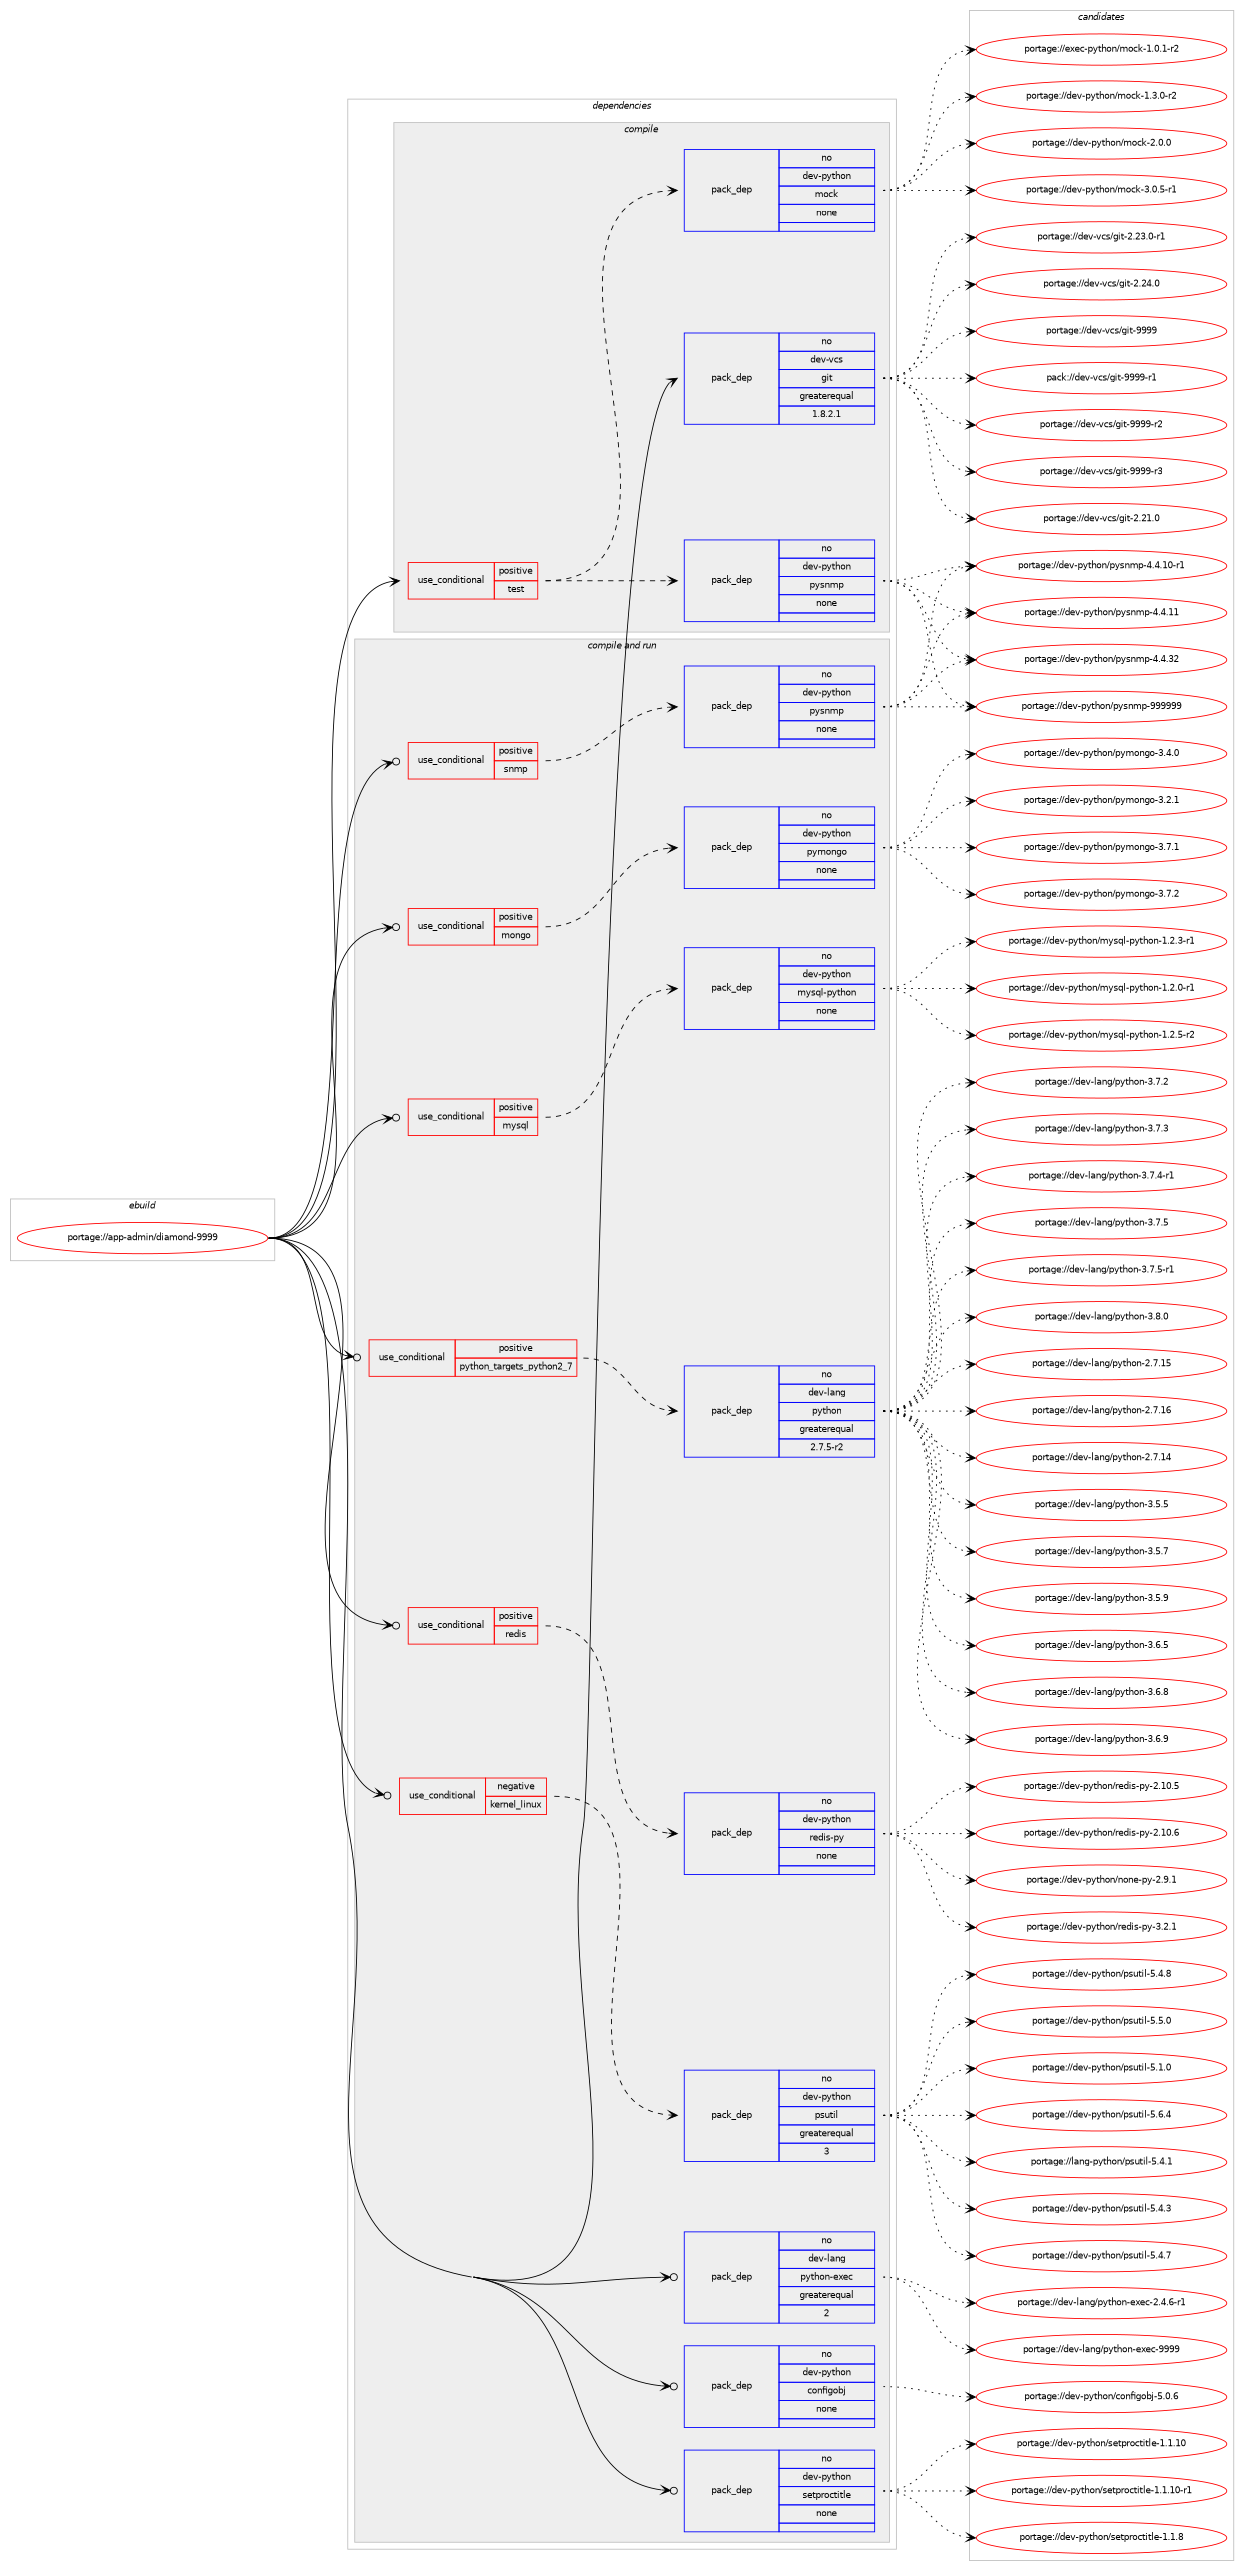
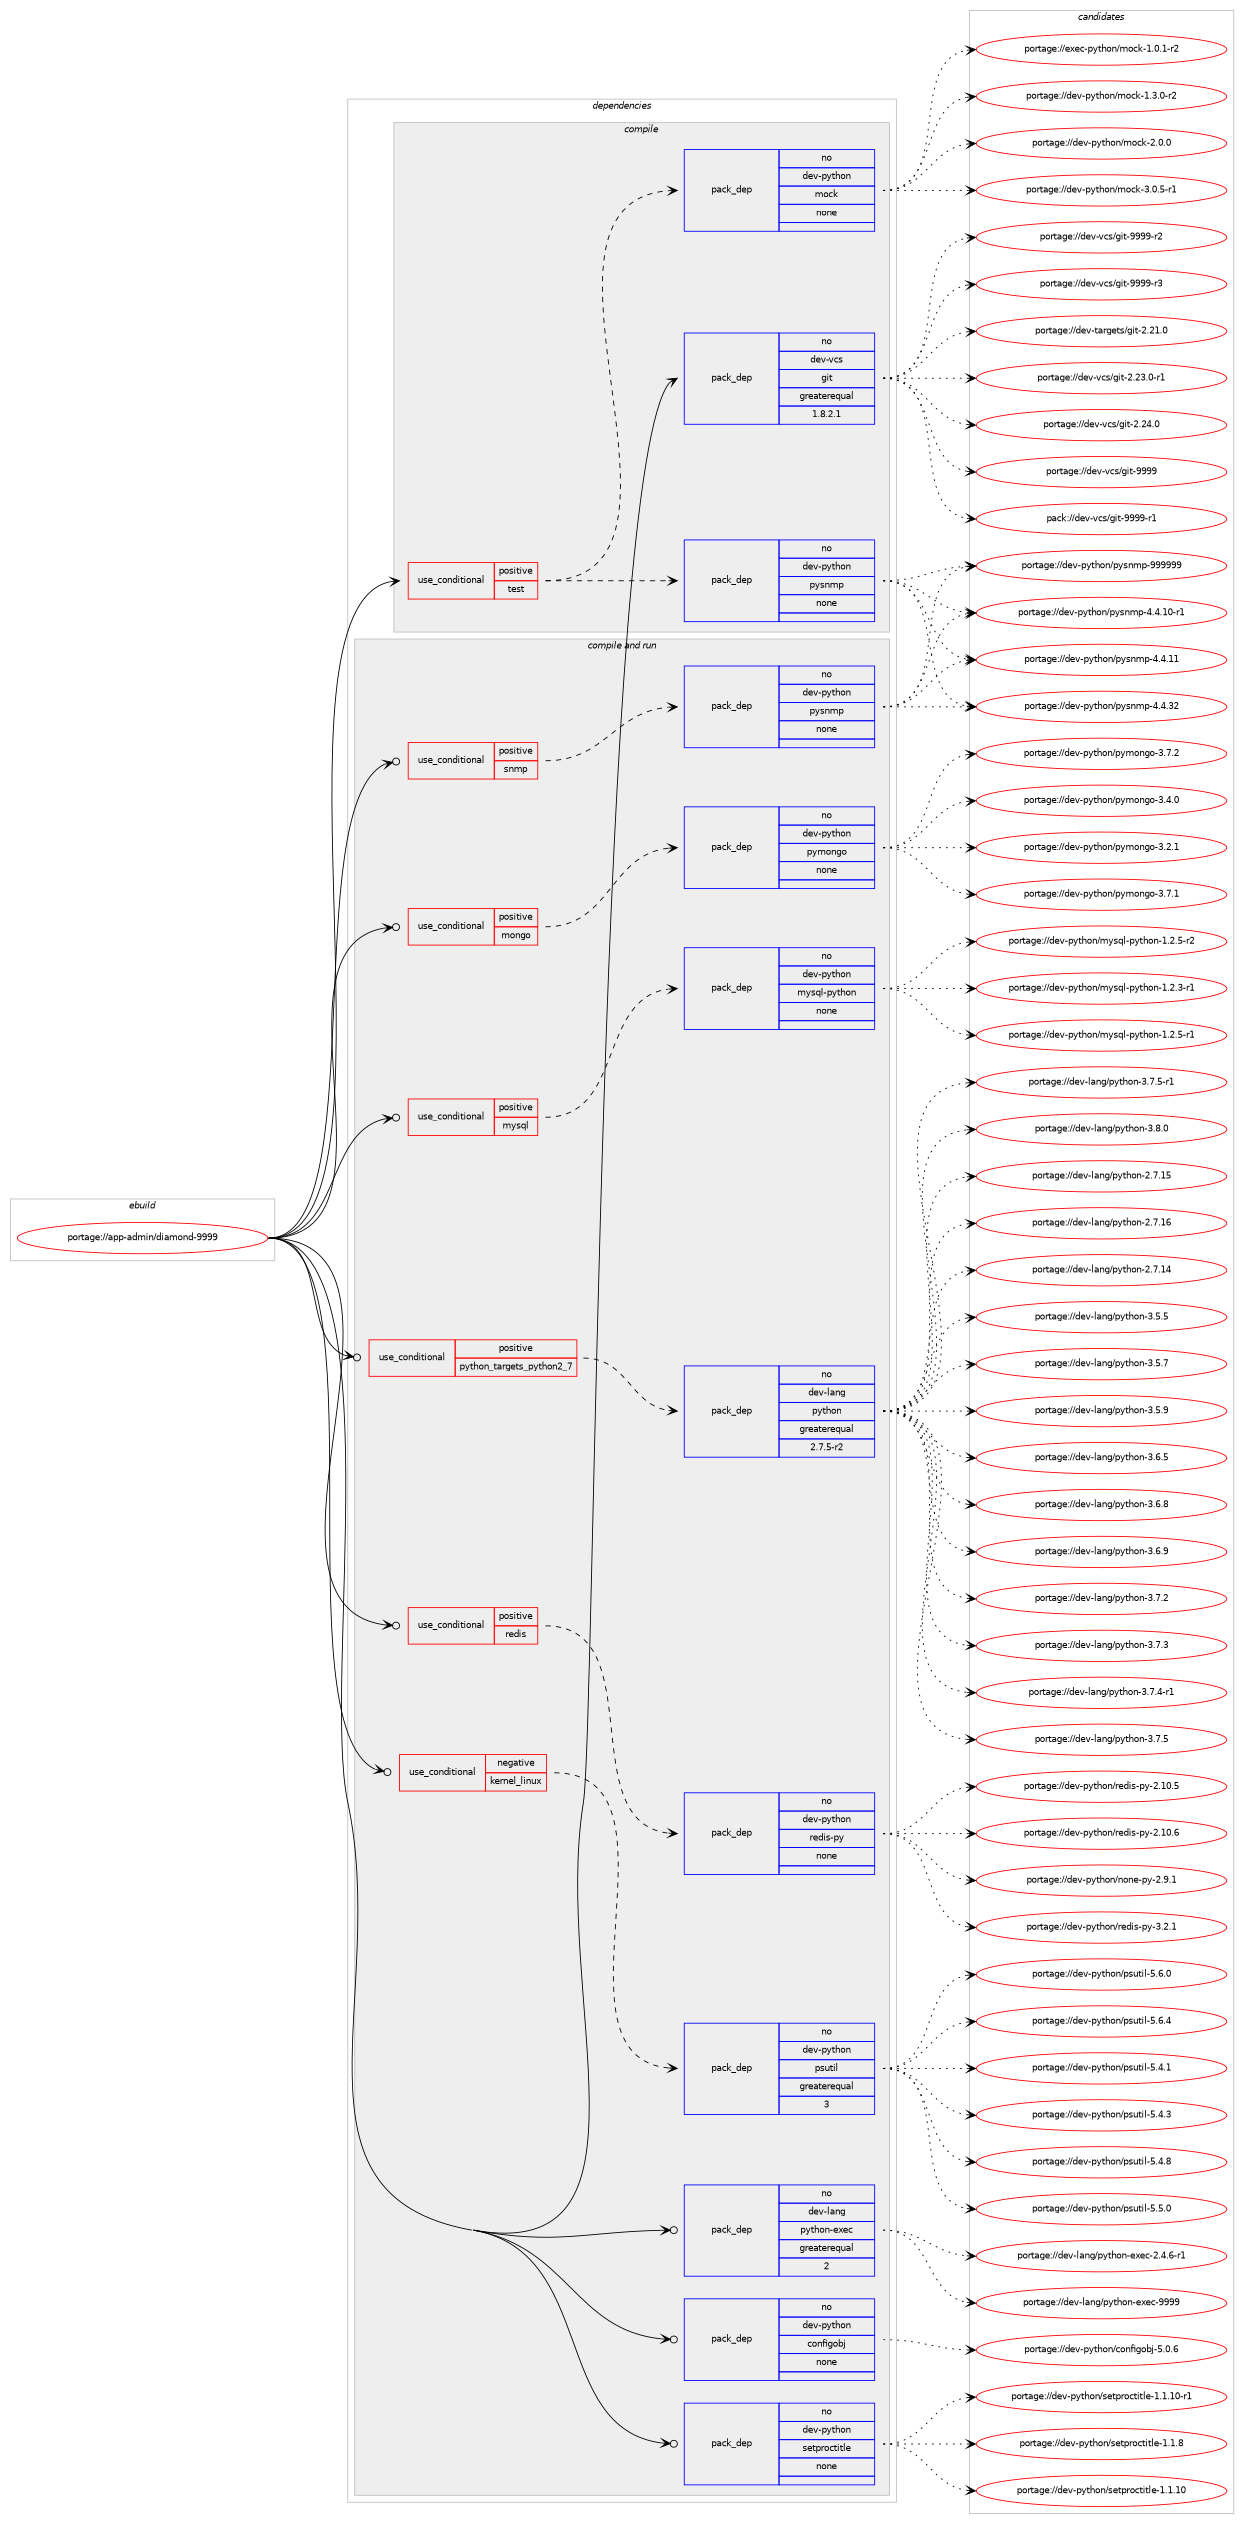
(1102, 519) -> (1102, 331)
(1102, 989) -> (1102, 1036)
(1102, 2068) -> (1102, 1975)
(1102, 2162) -> (1102, 2068)
(1102, 2256) -> none
